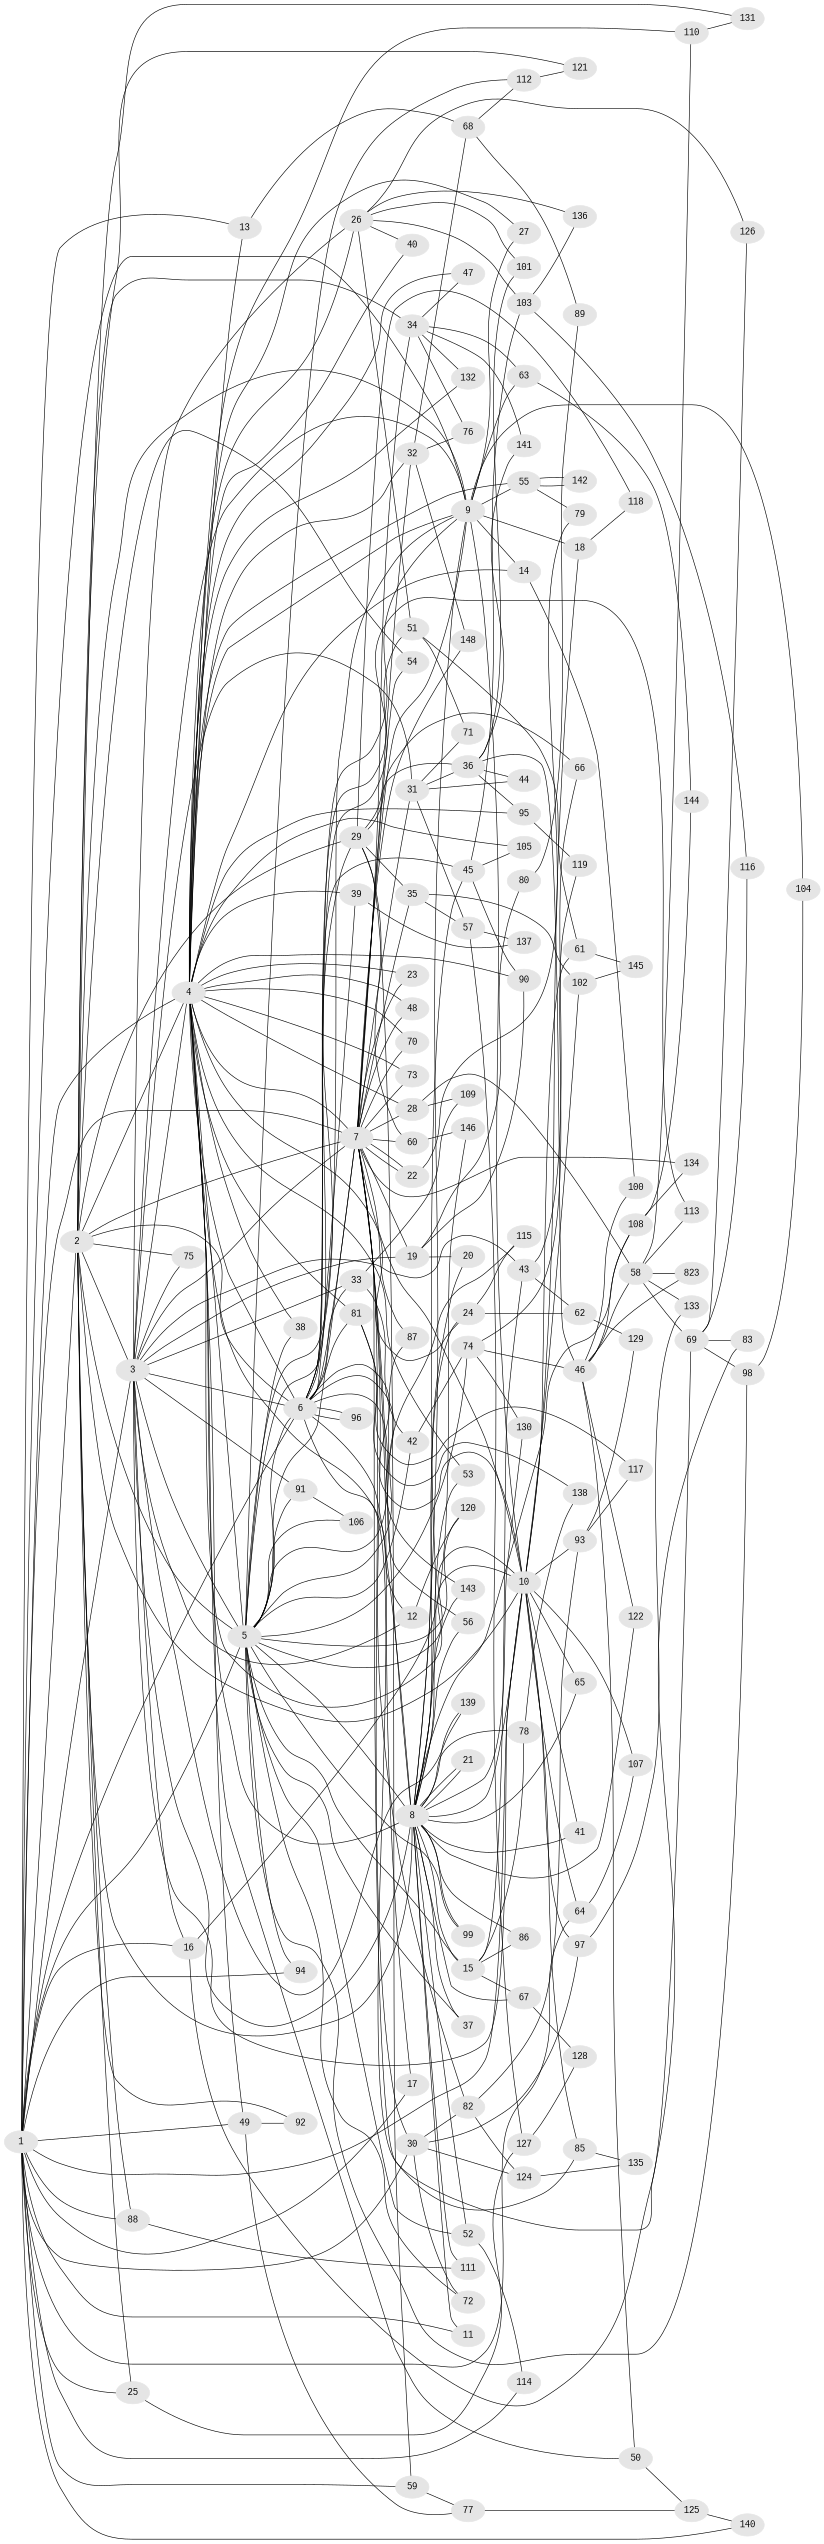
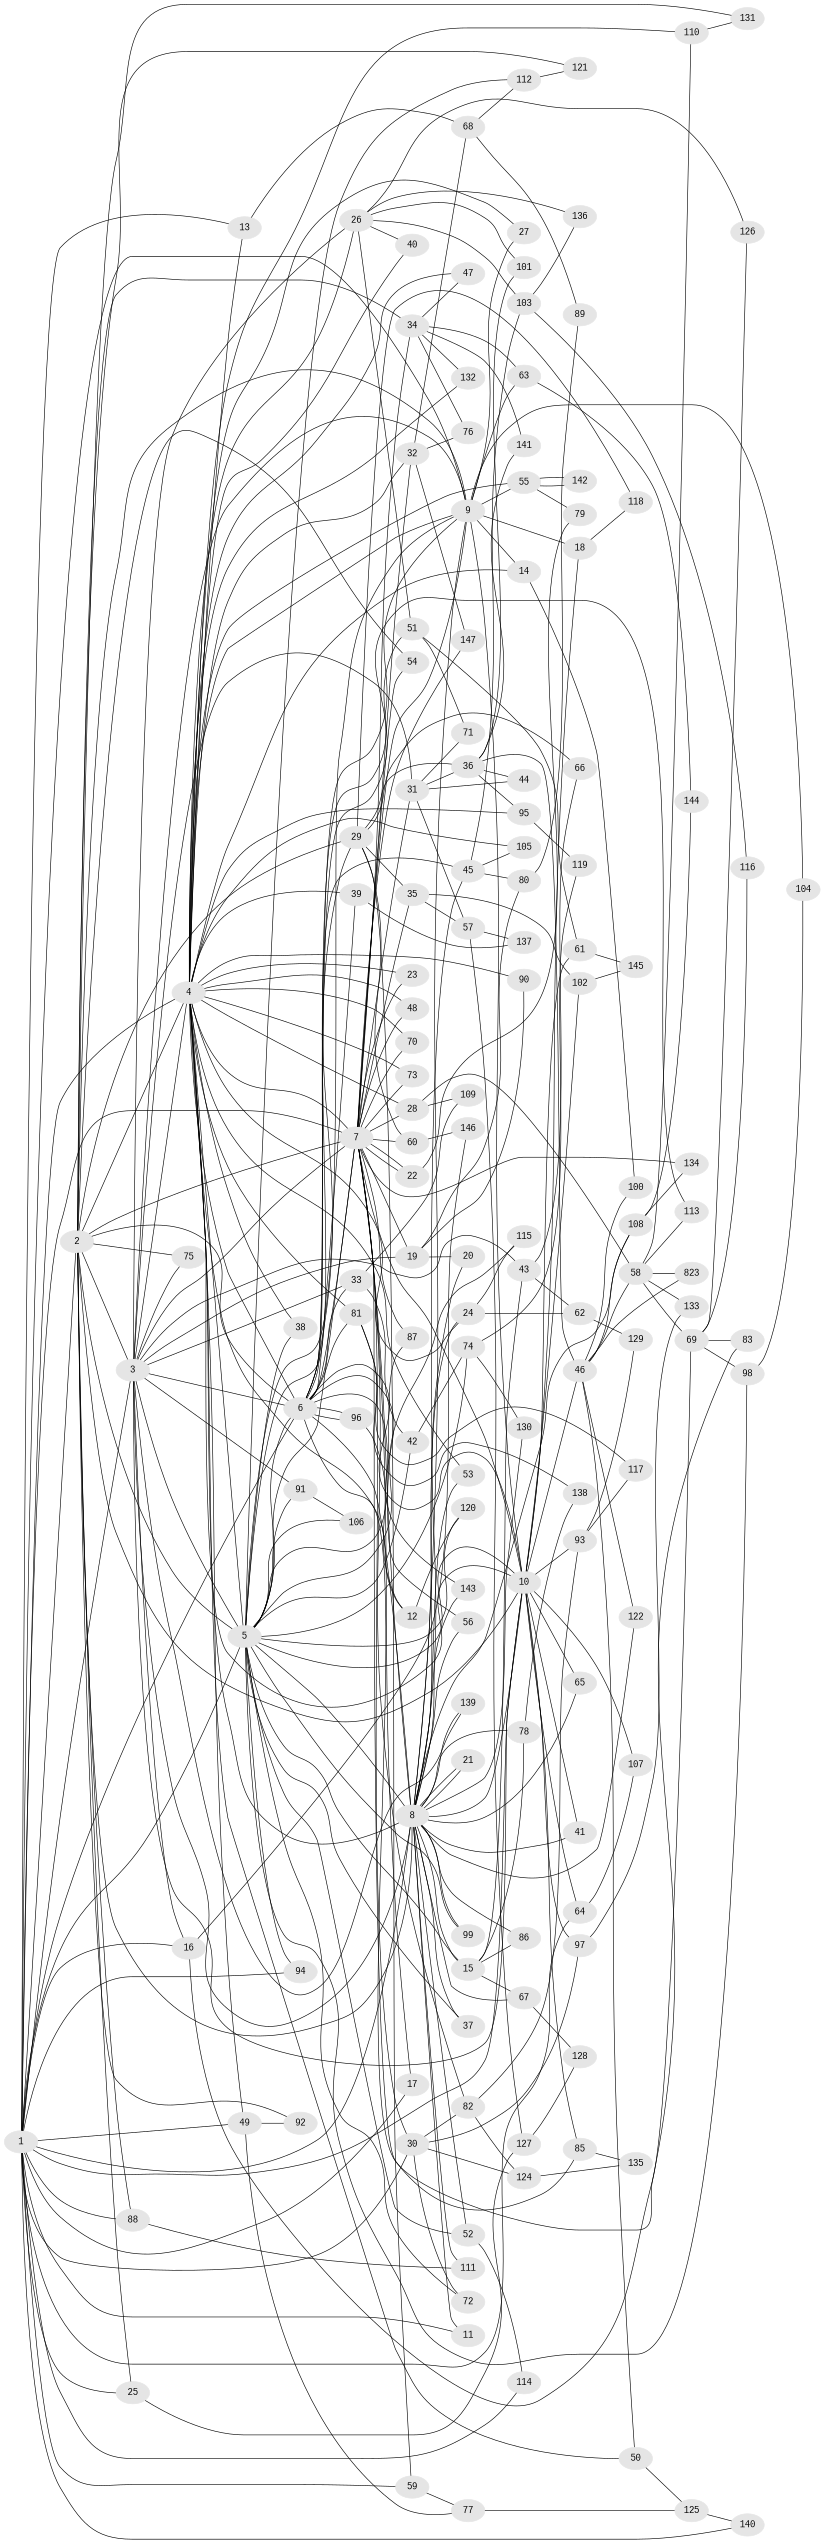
(468, 641) -> (468, 641)
(492, 927) -> (494, 876)
(524, 1359) -> (551, 1481)
(184, 1602) -> (384, 1518)
none -> (332, 2124)
